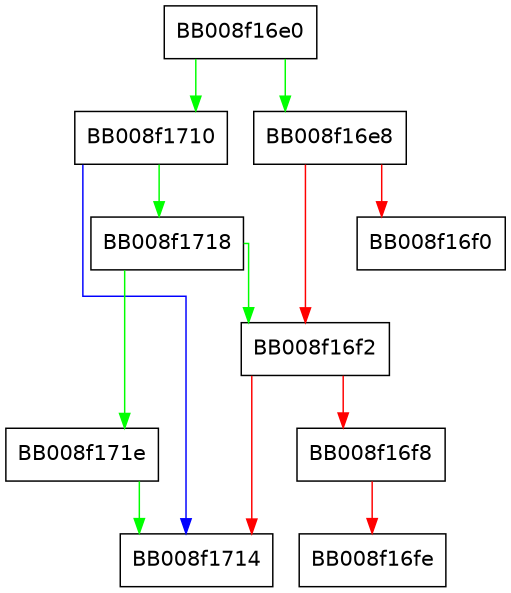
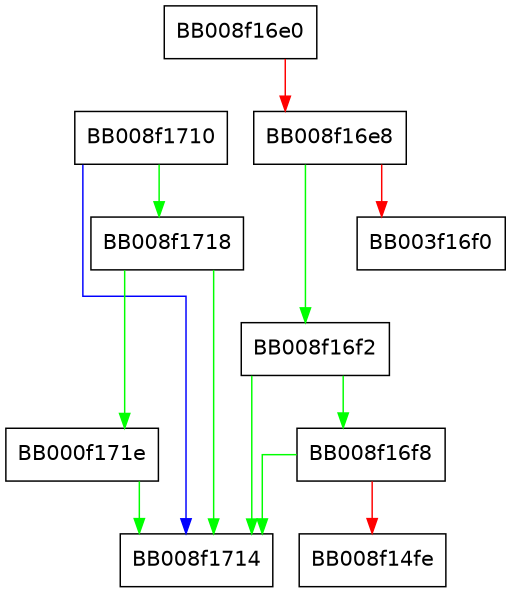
(196, 78) -> none
(285, 78) -> (285, 78)
(305, 236) -> (305, 236)
(431, 243) -> (431, 243)
(249, 273) -> (214, 394)
(343, 394) -> (343, 394)
(252, 447) -> (252, 447)
(82, 455) -> (82, 455)
none -> (262, 470)
(373, 560) -> (373, 560)
